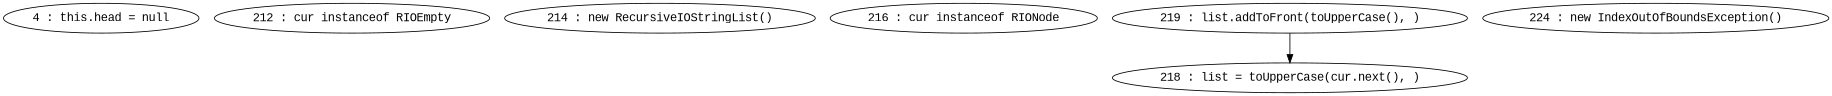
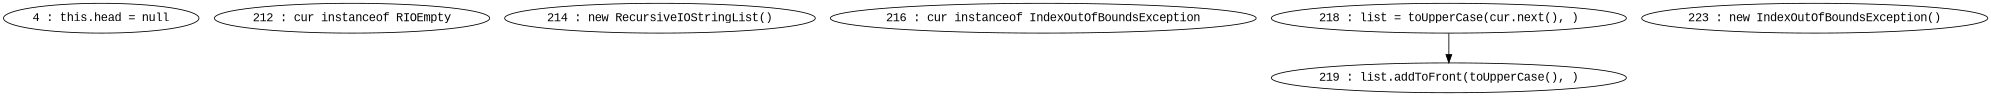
(964, 18) -> (1043, 18)
(1656, 18) -> (1815, 18)
(1290, 44) -> (1449, 44)
